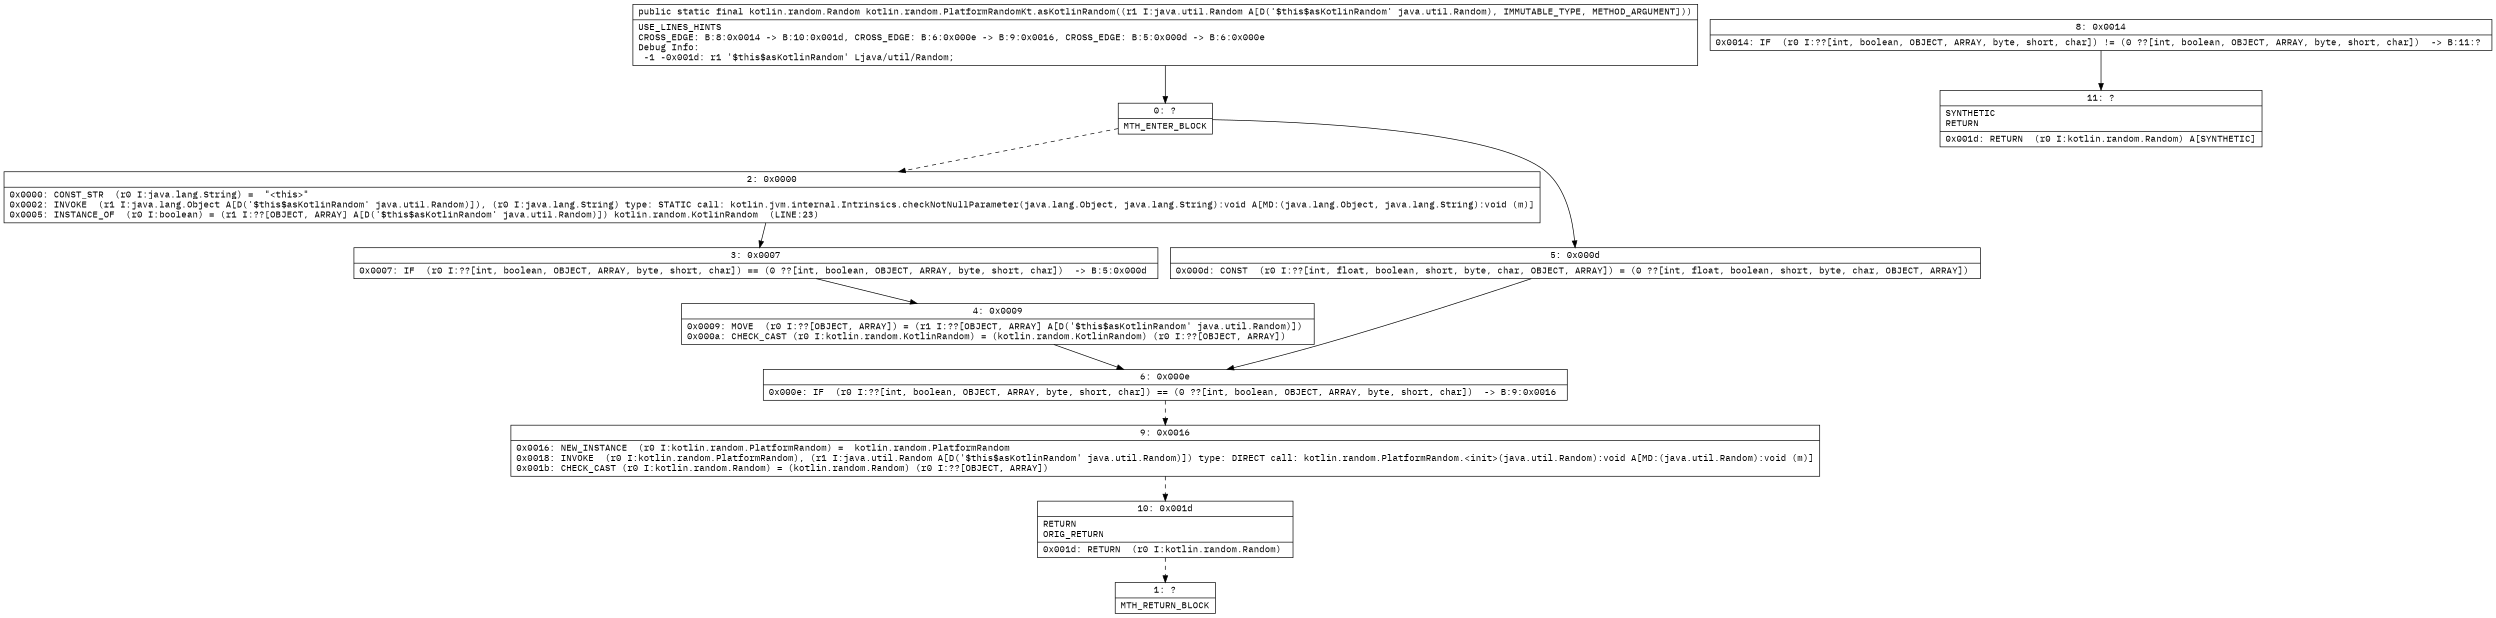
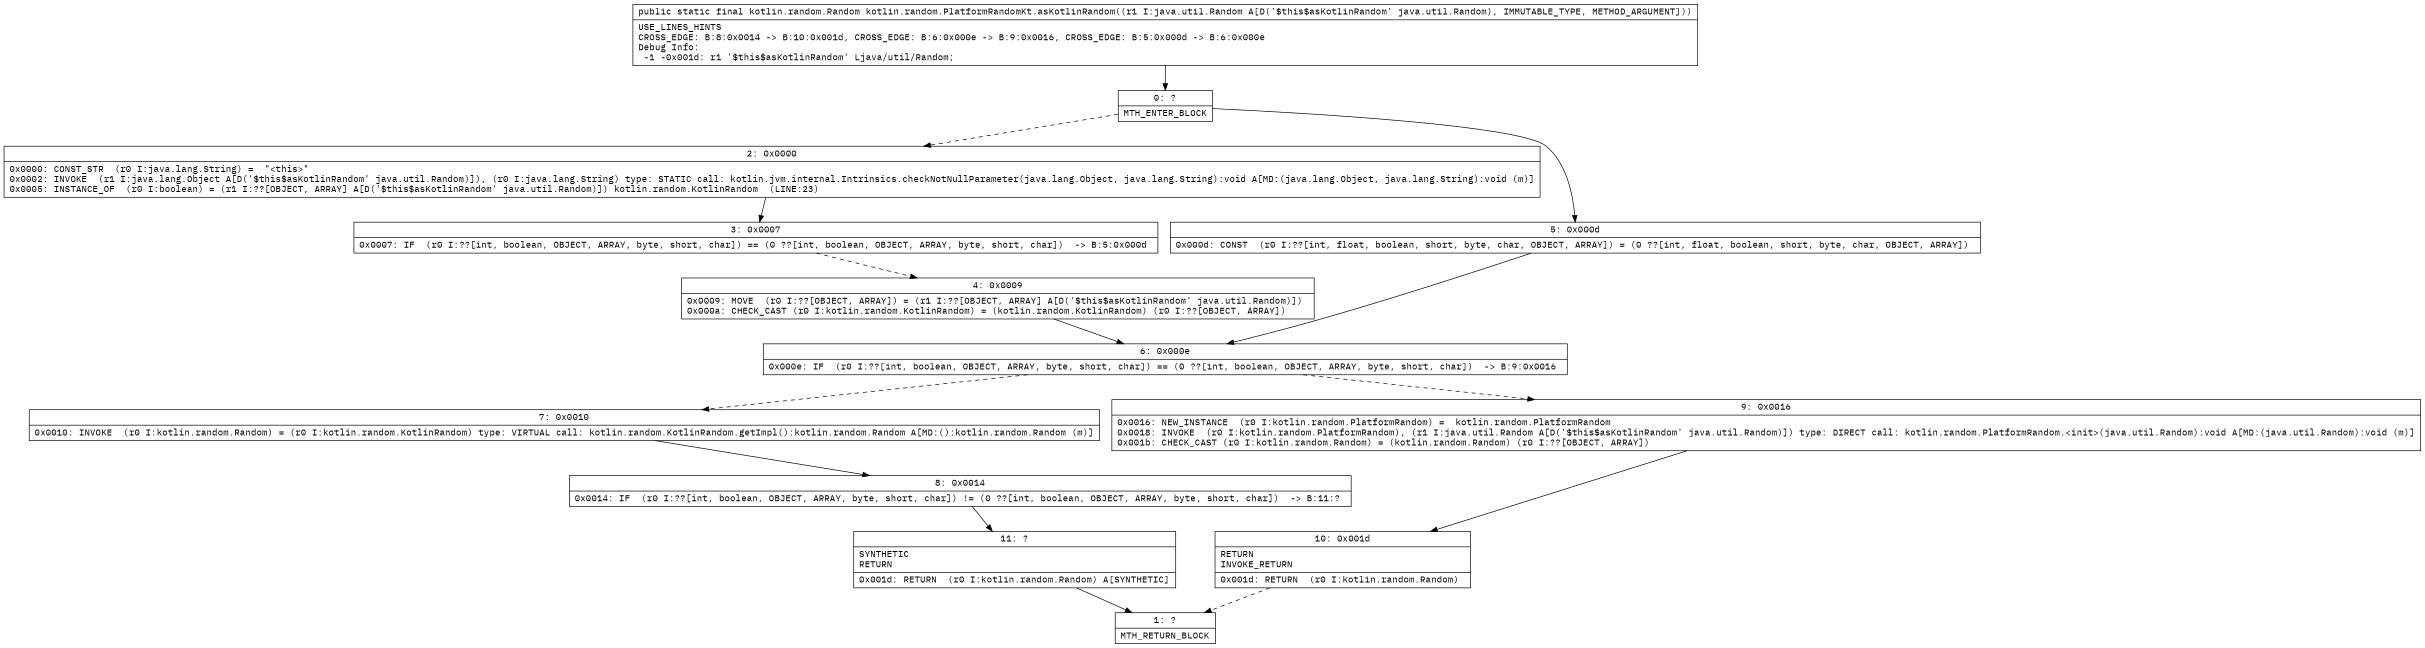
(863, 290) -> (863, 265)
none -> (564, 425)
(1165, 485) -> (1562, 490)
(1074, 534) -> (1257, 564)
none -> (1101, 599)
